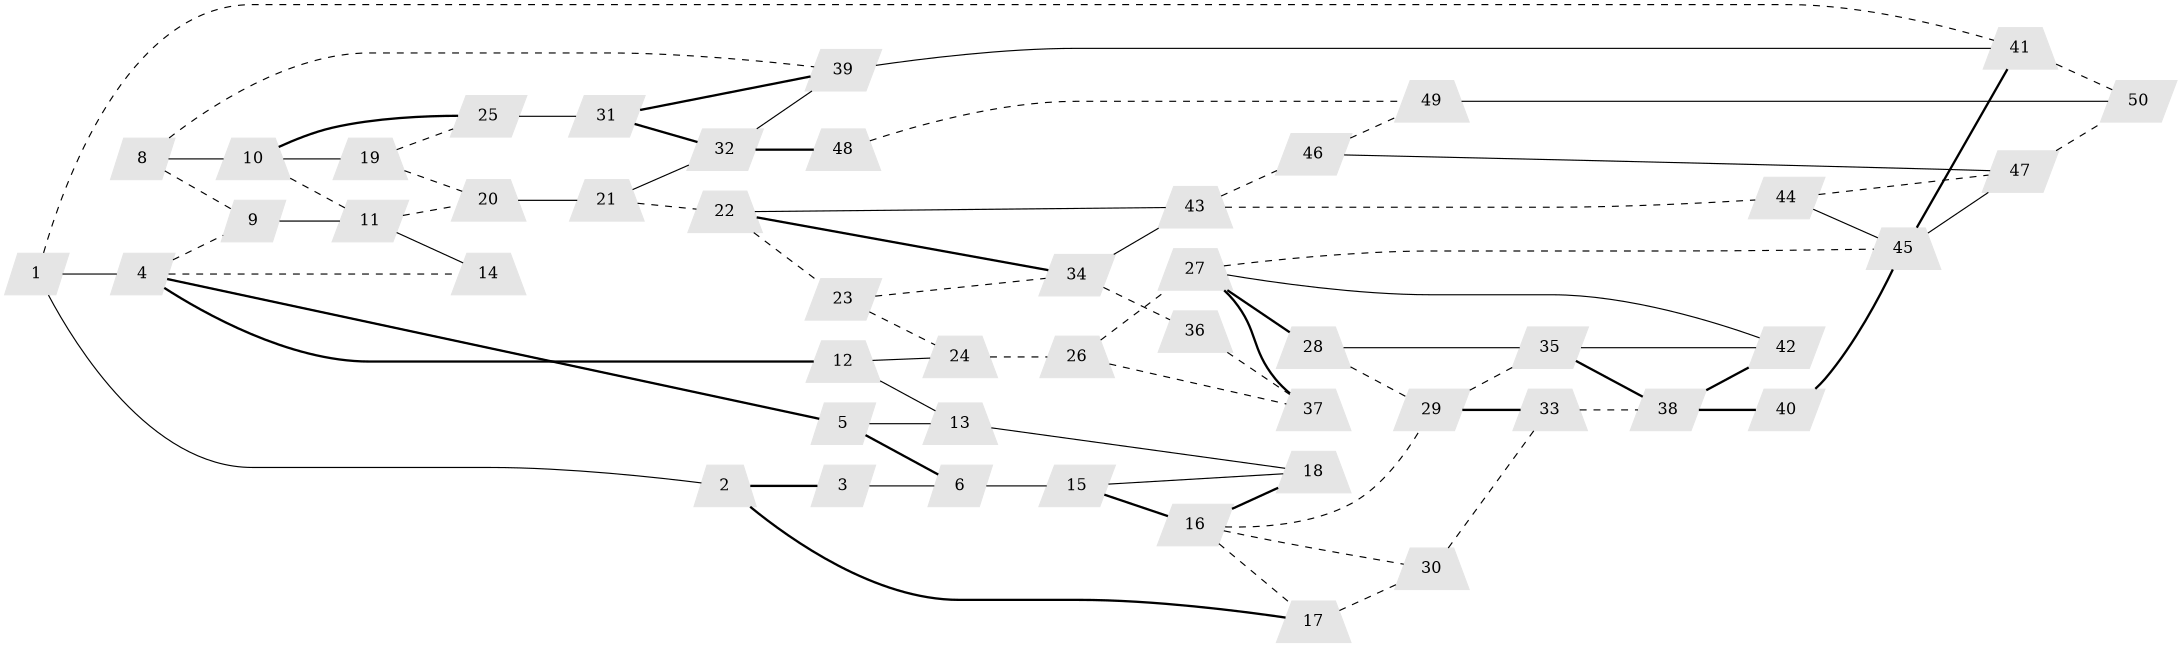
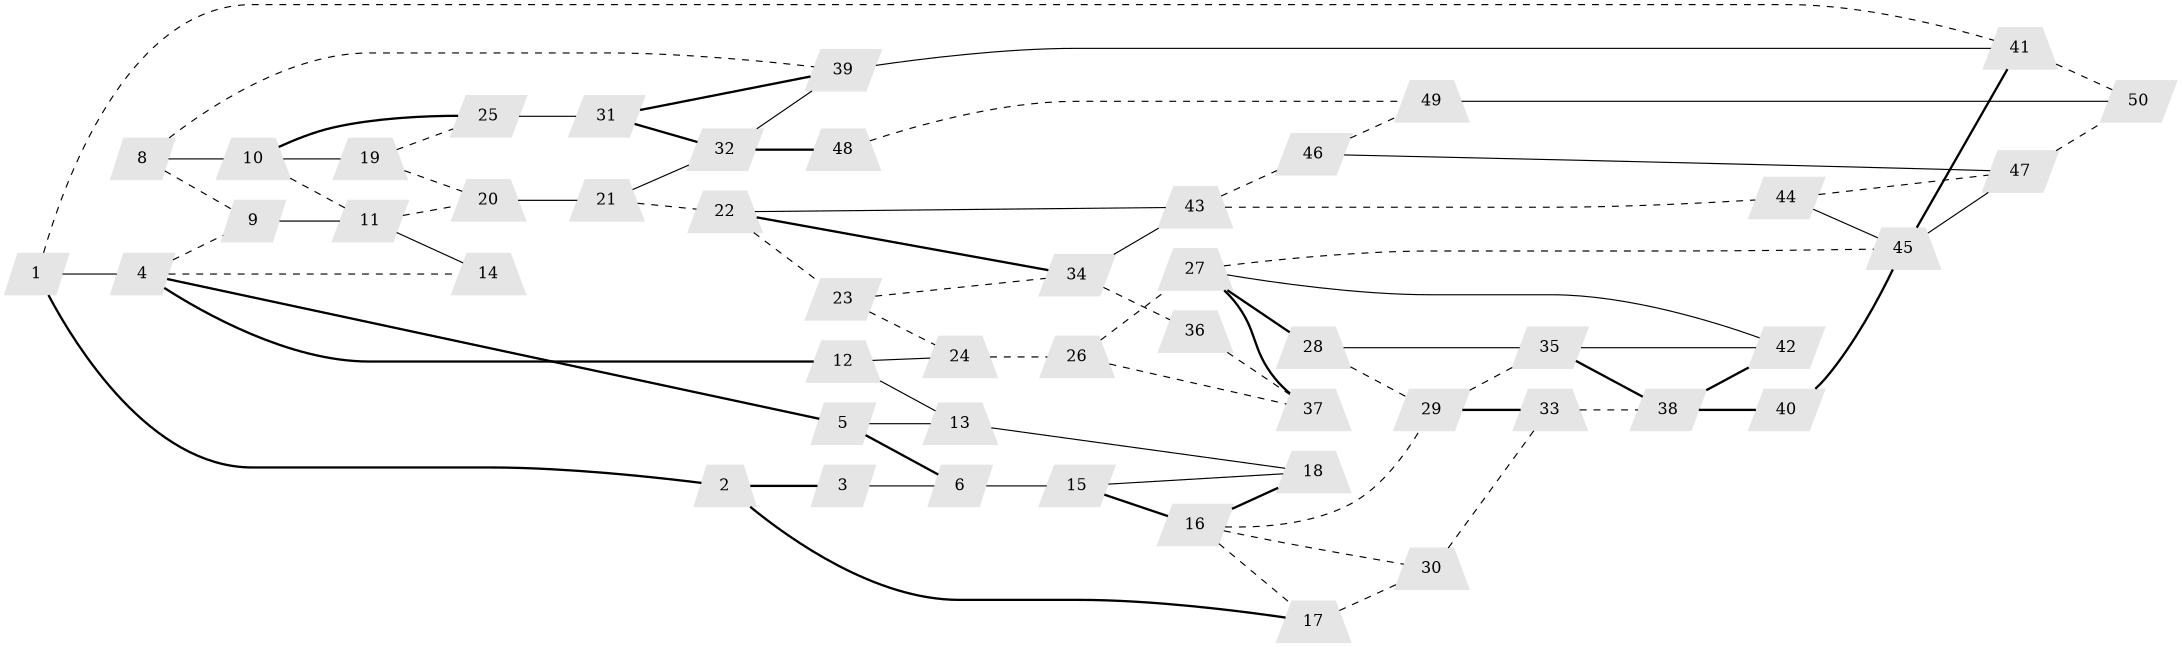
(338, 467) -> (338, 467)
